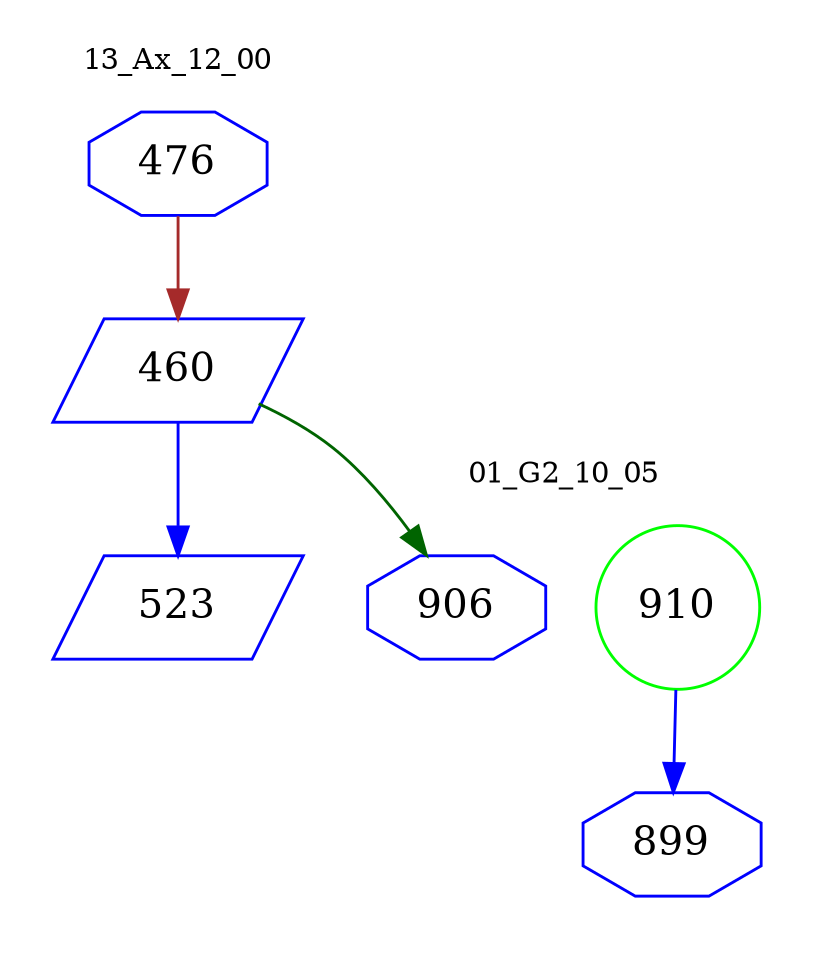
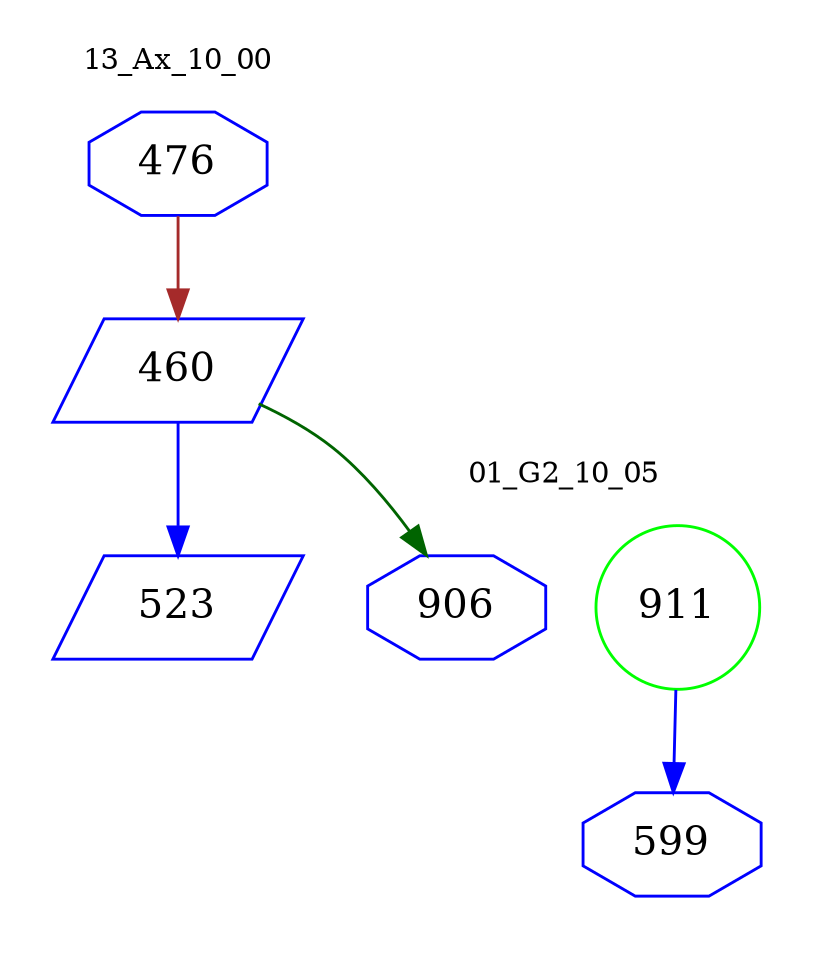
(178, 62) -> (178, 62)
(678, 607) -> (678, 607)
(672, 844) -> (672, 844)
